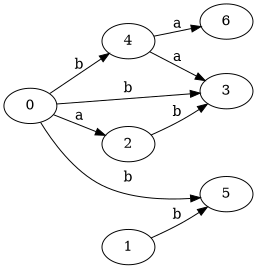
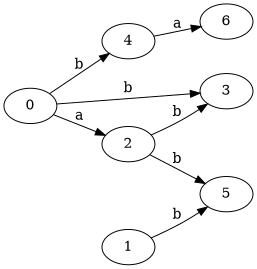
(173, 64) -> none
(103, 186) -> (173, 167)
